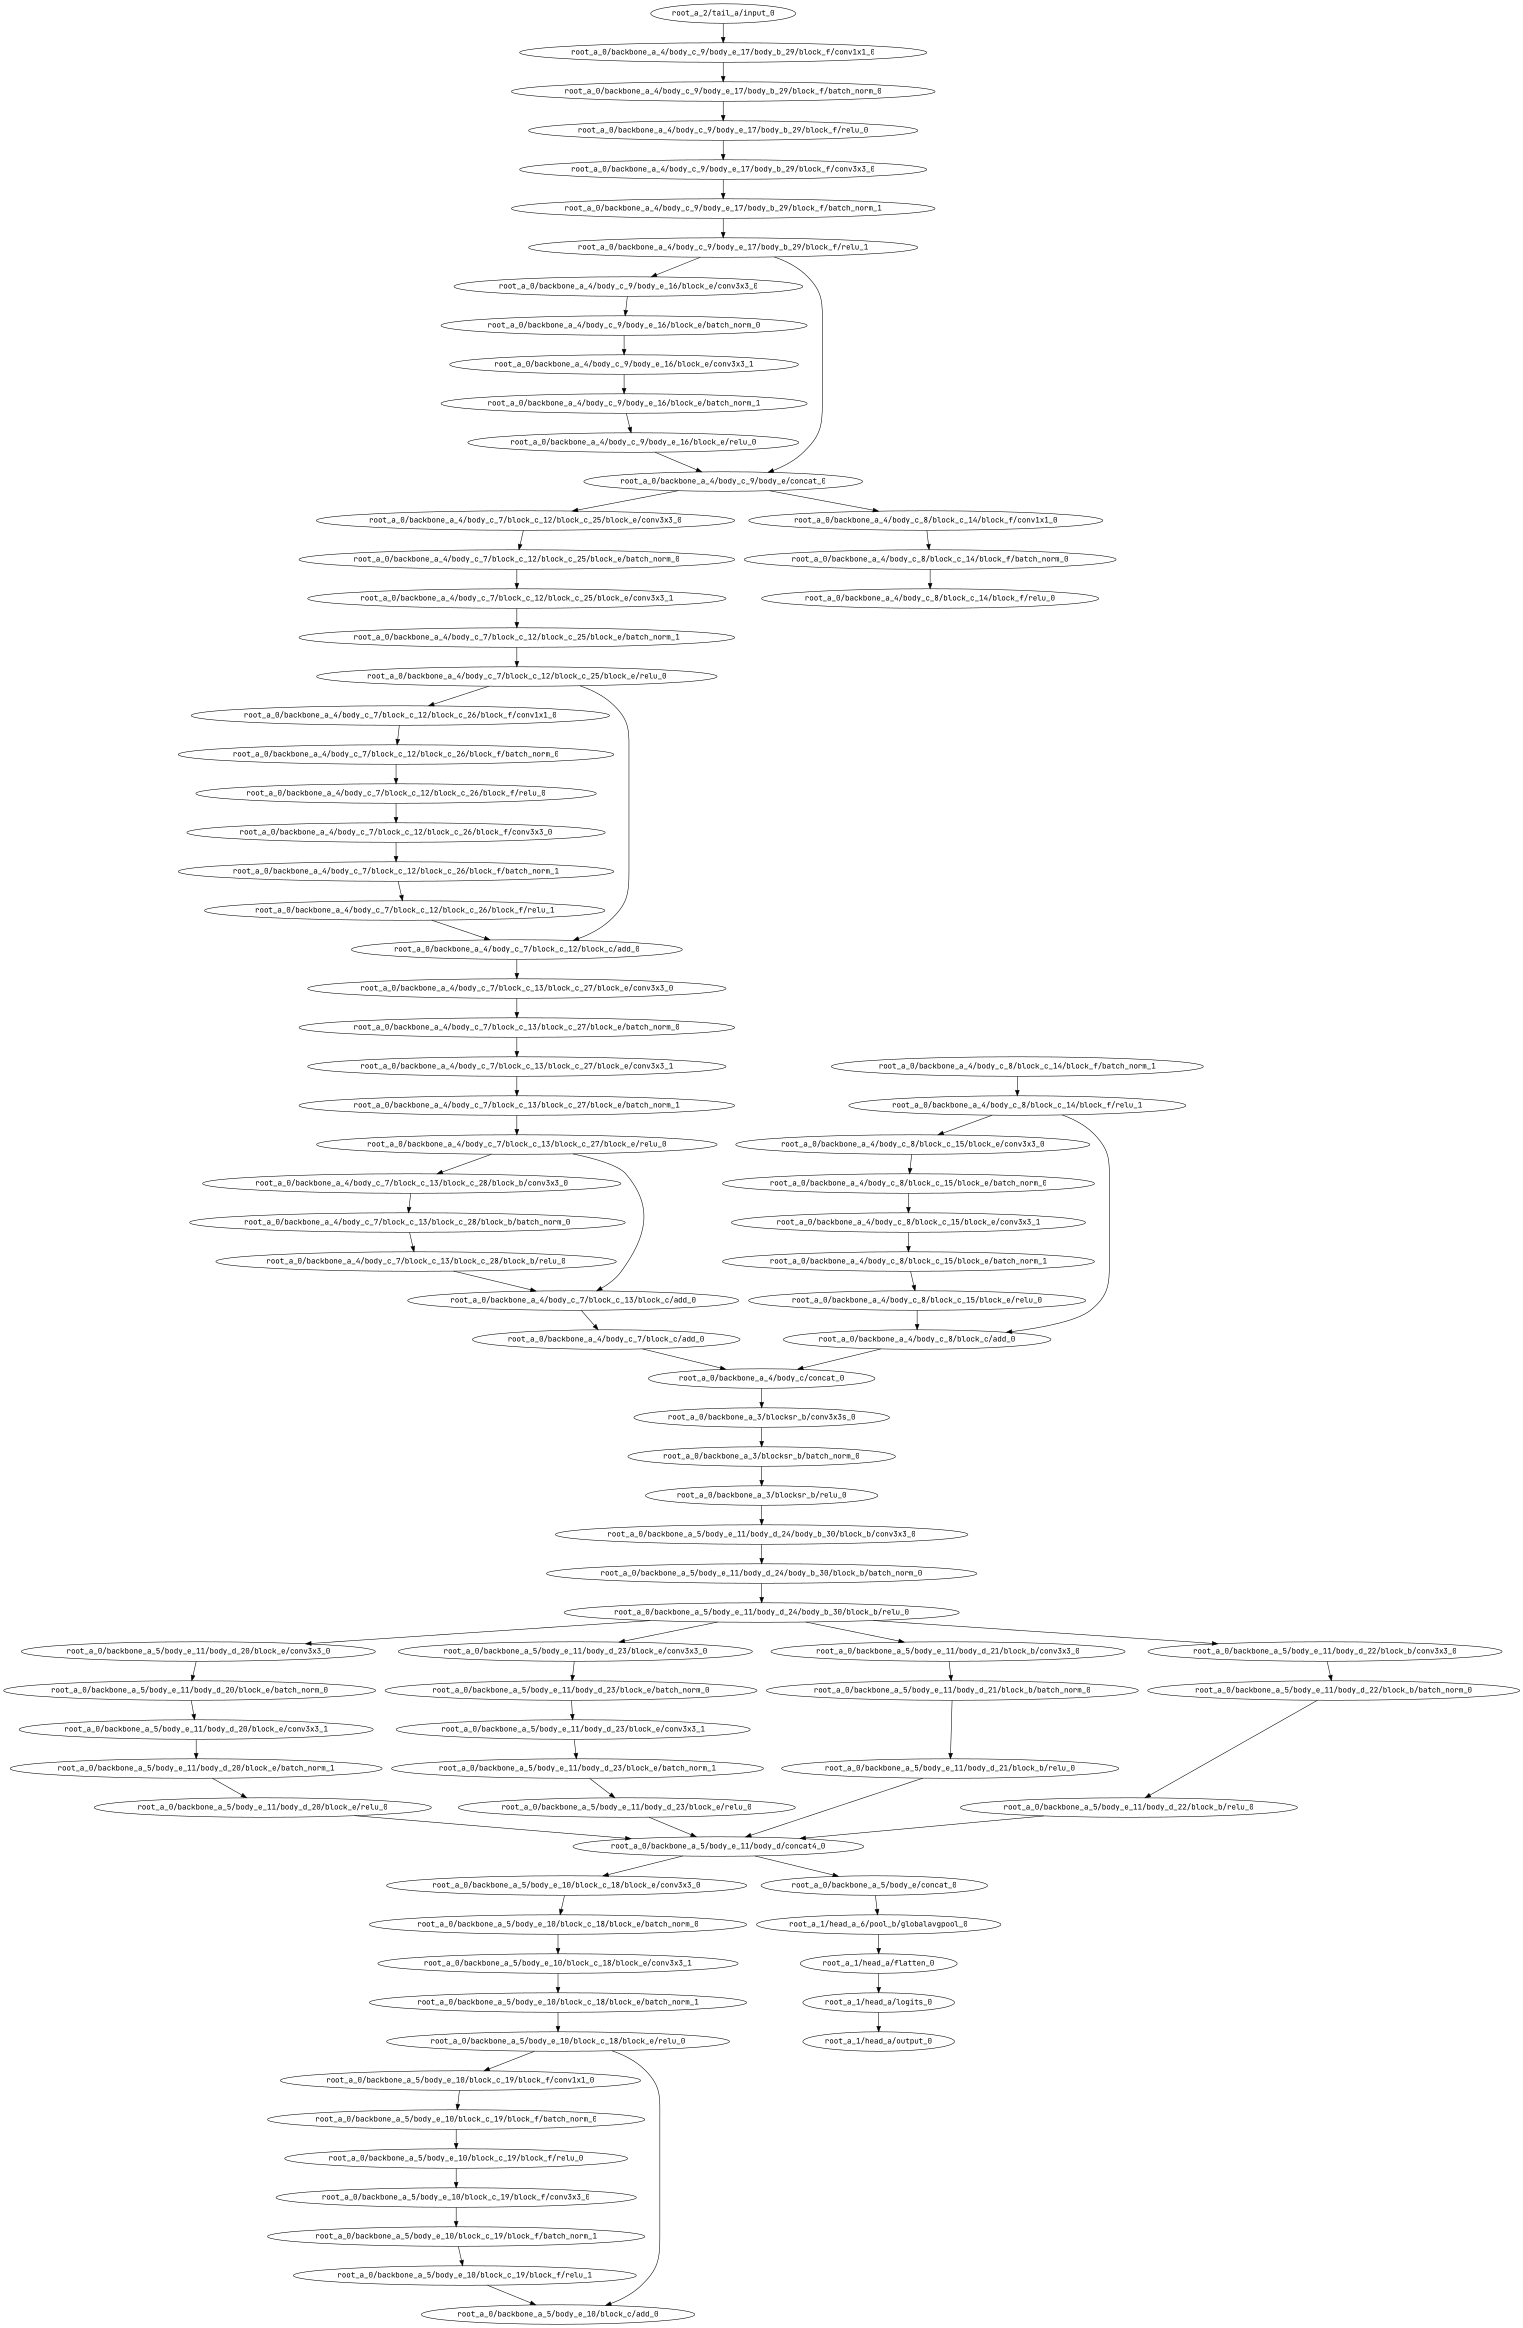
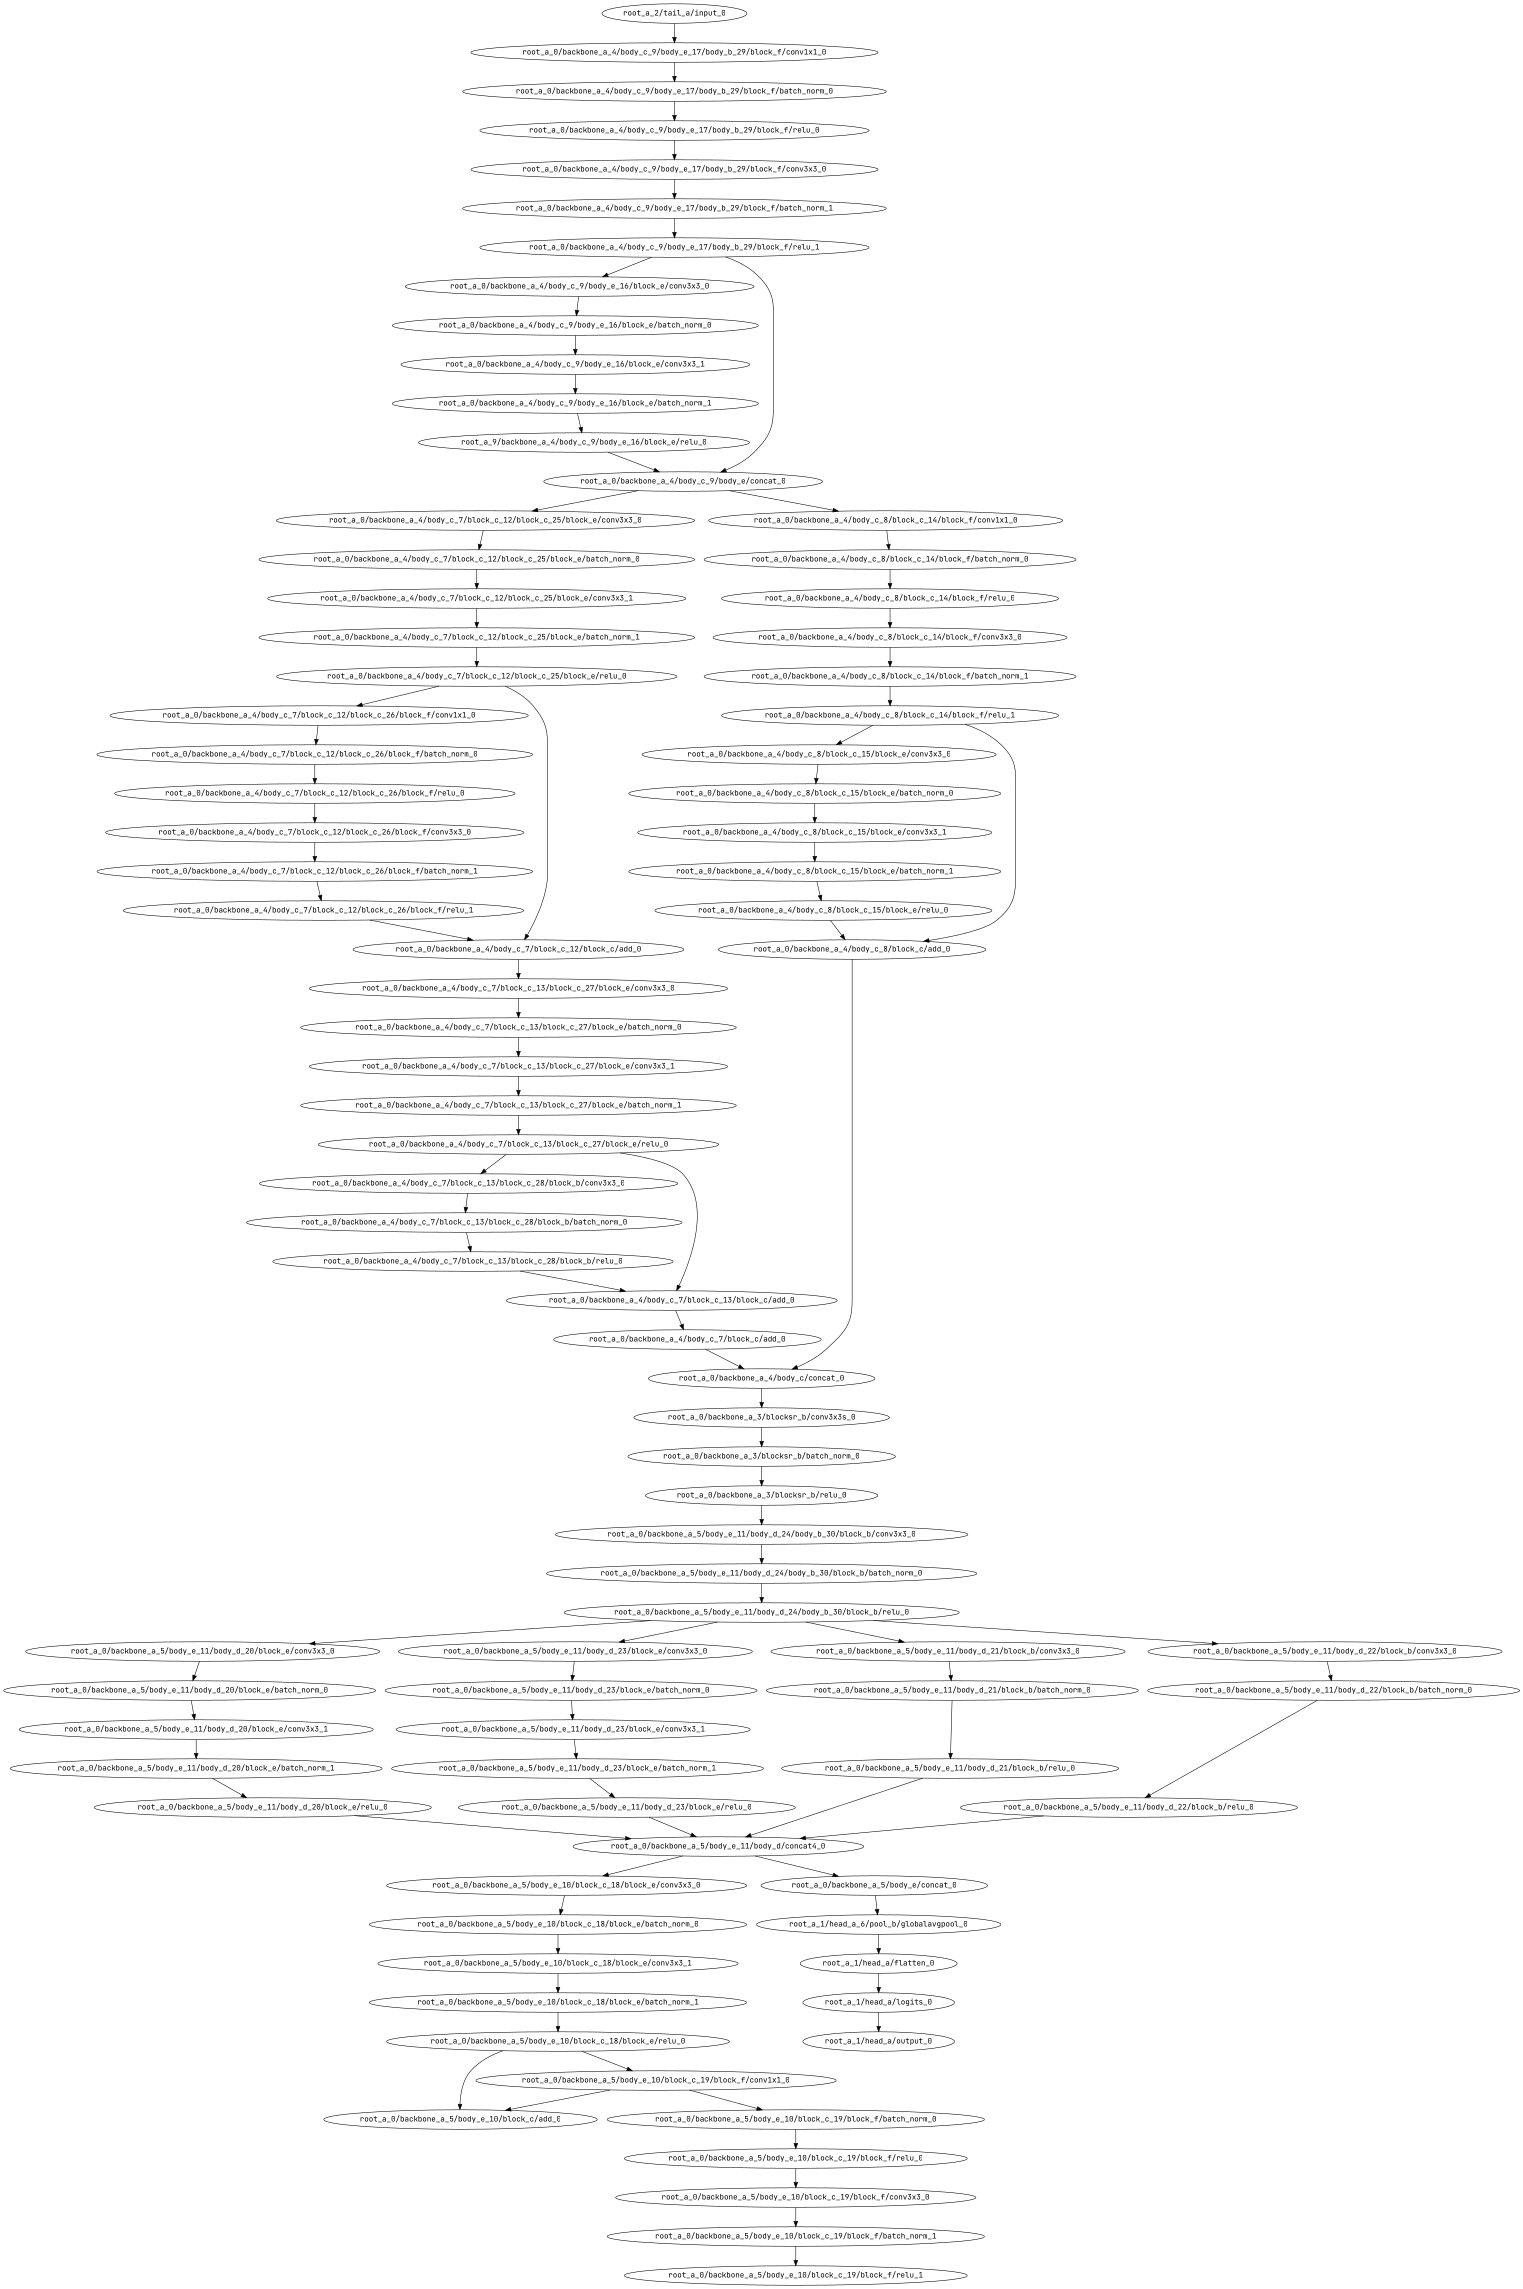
(633, 443) -> (584, 443)
none -> (890, 638)
(509, 2294) -> (561, 2100)
